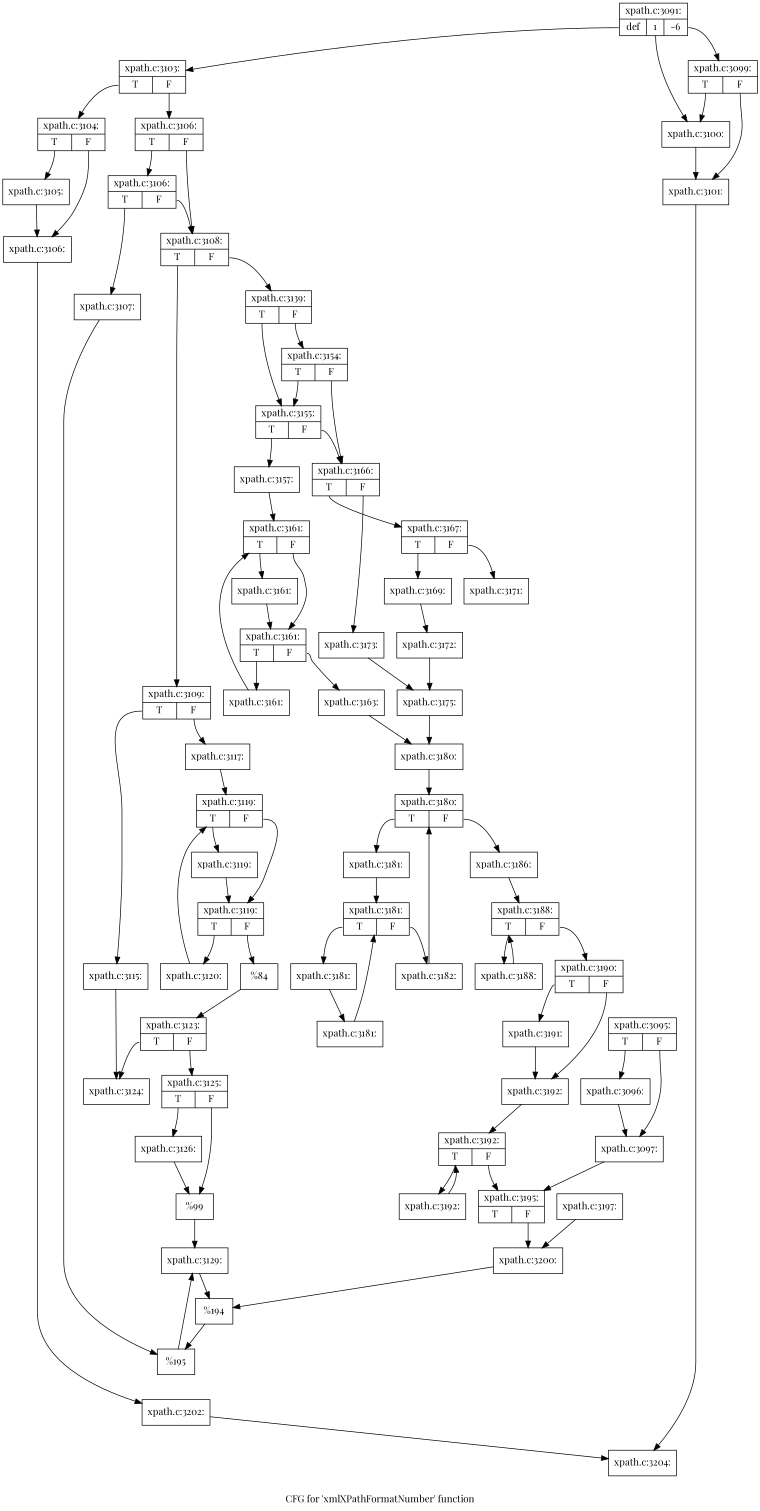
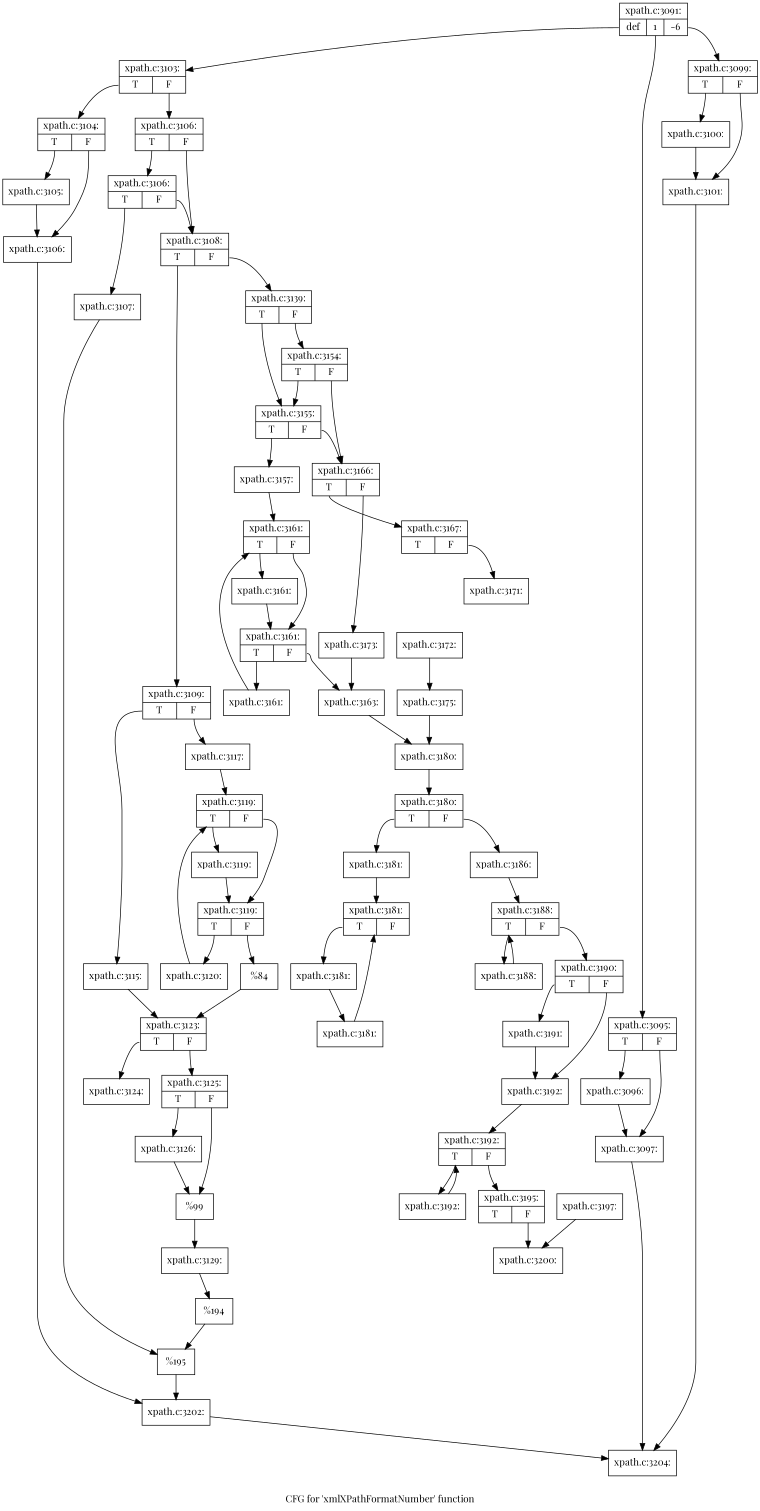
(664, 77) -> (642, 523)
(418, 591) -> none
(388, 672) -> (351, 671)
(429, 977) -> none
(116, 1031) -> (140, 1001)
(577, 1175) -> (642, 1302)
(367, 1287) -> none
(185, 1315) -> (176, 1384)
